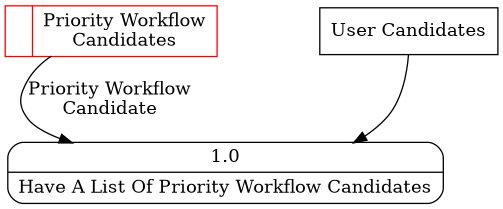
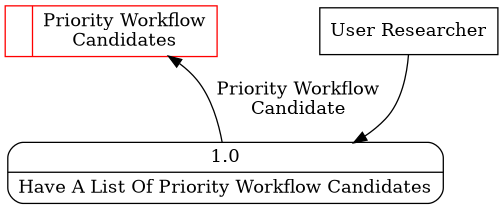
(409, 31) -> (409, 31)
(21, 102) -> (209, 99)
